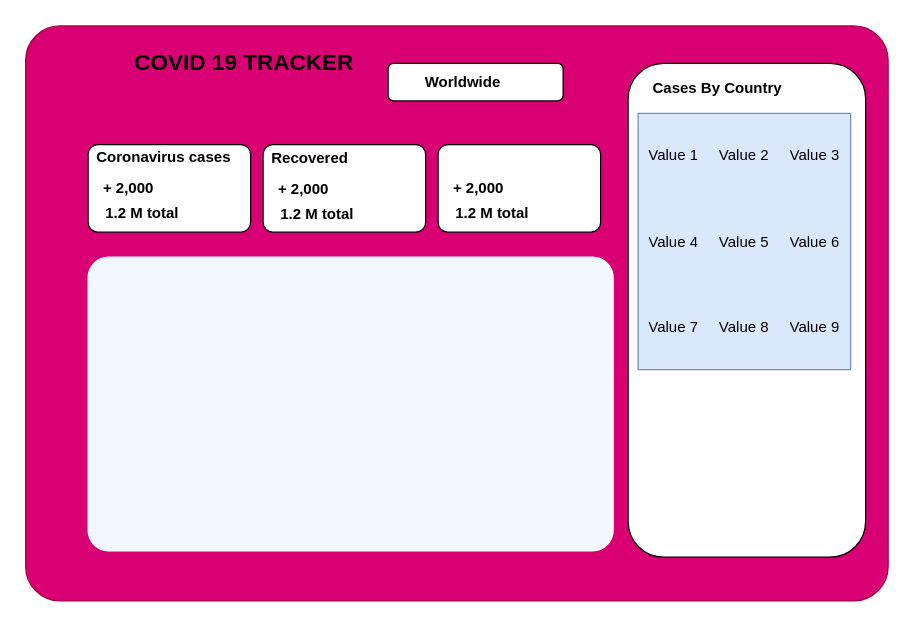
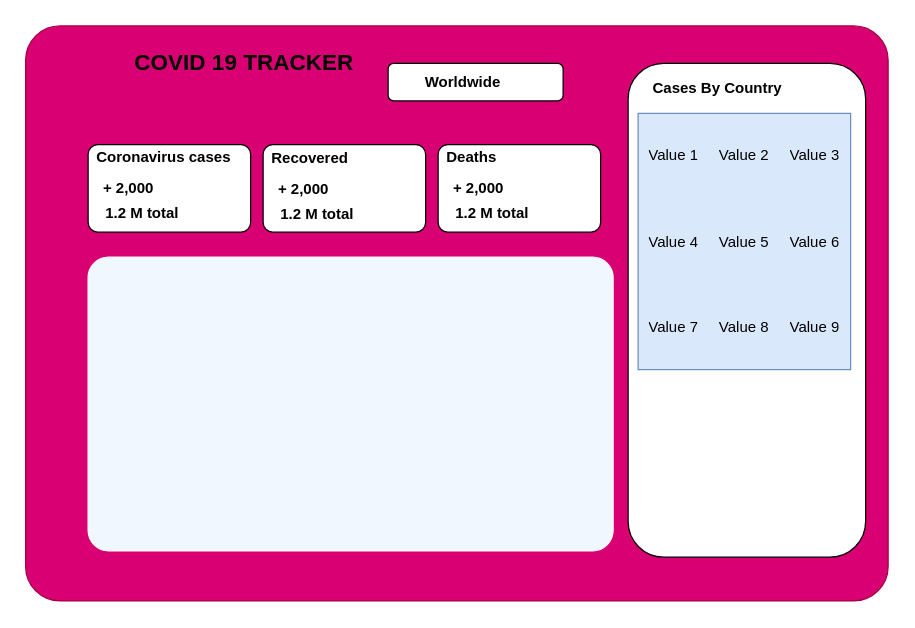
none -> (519, 157)
